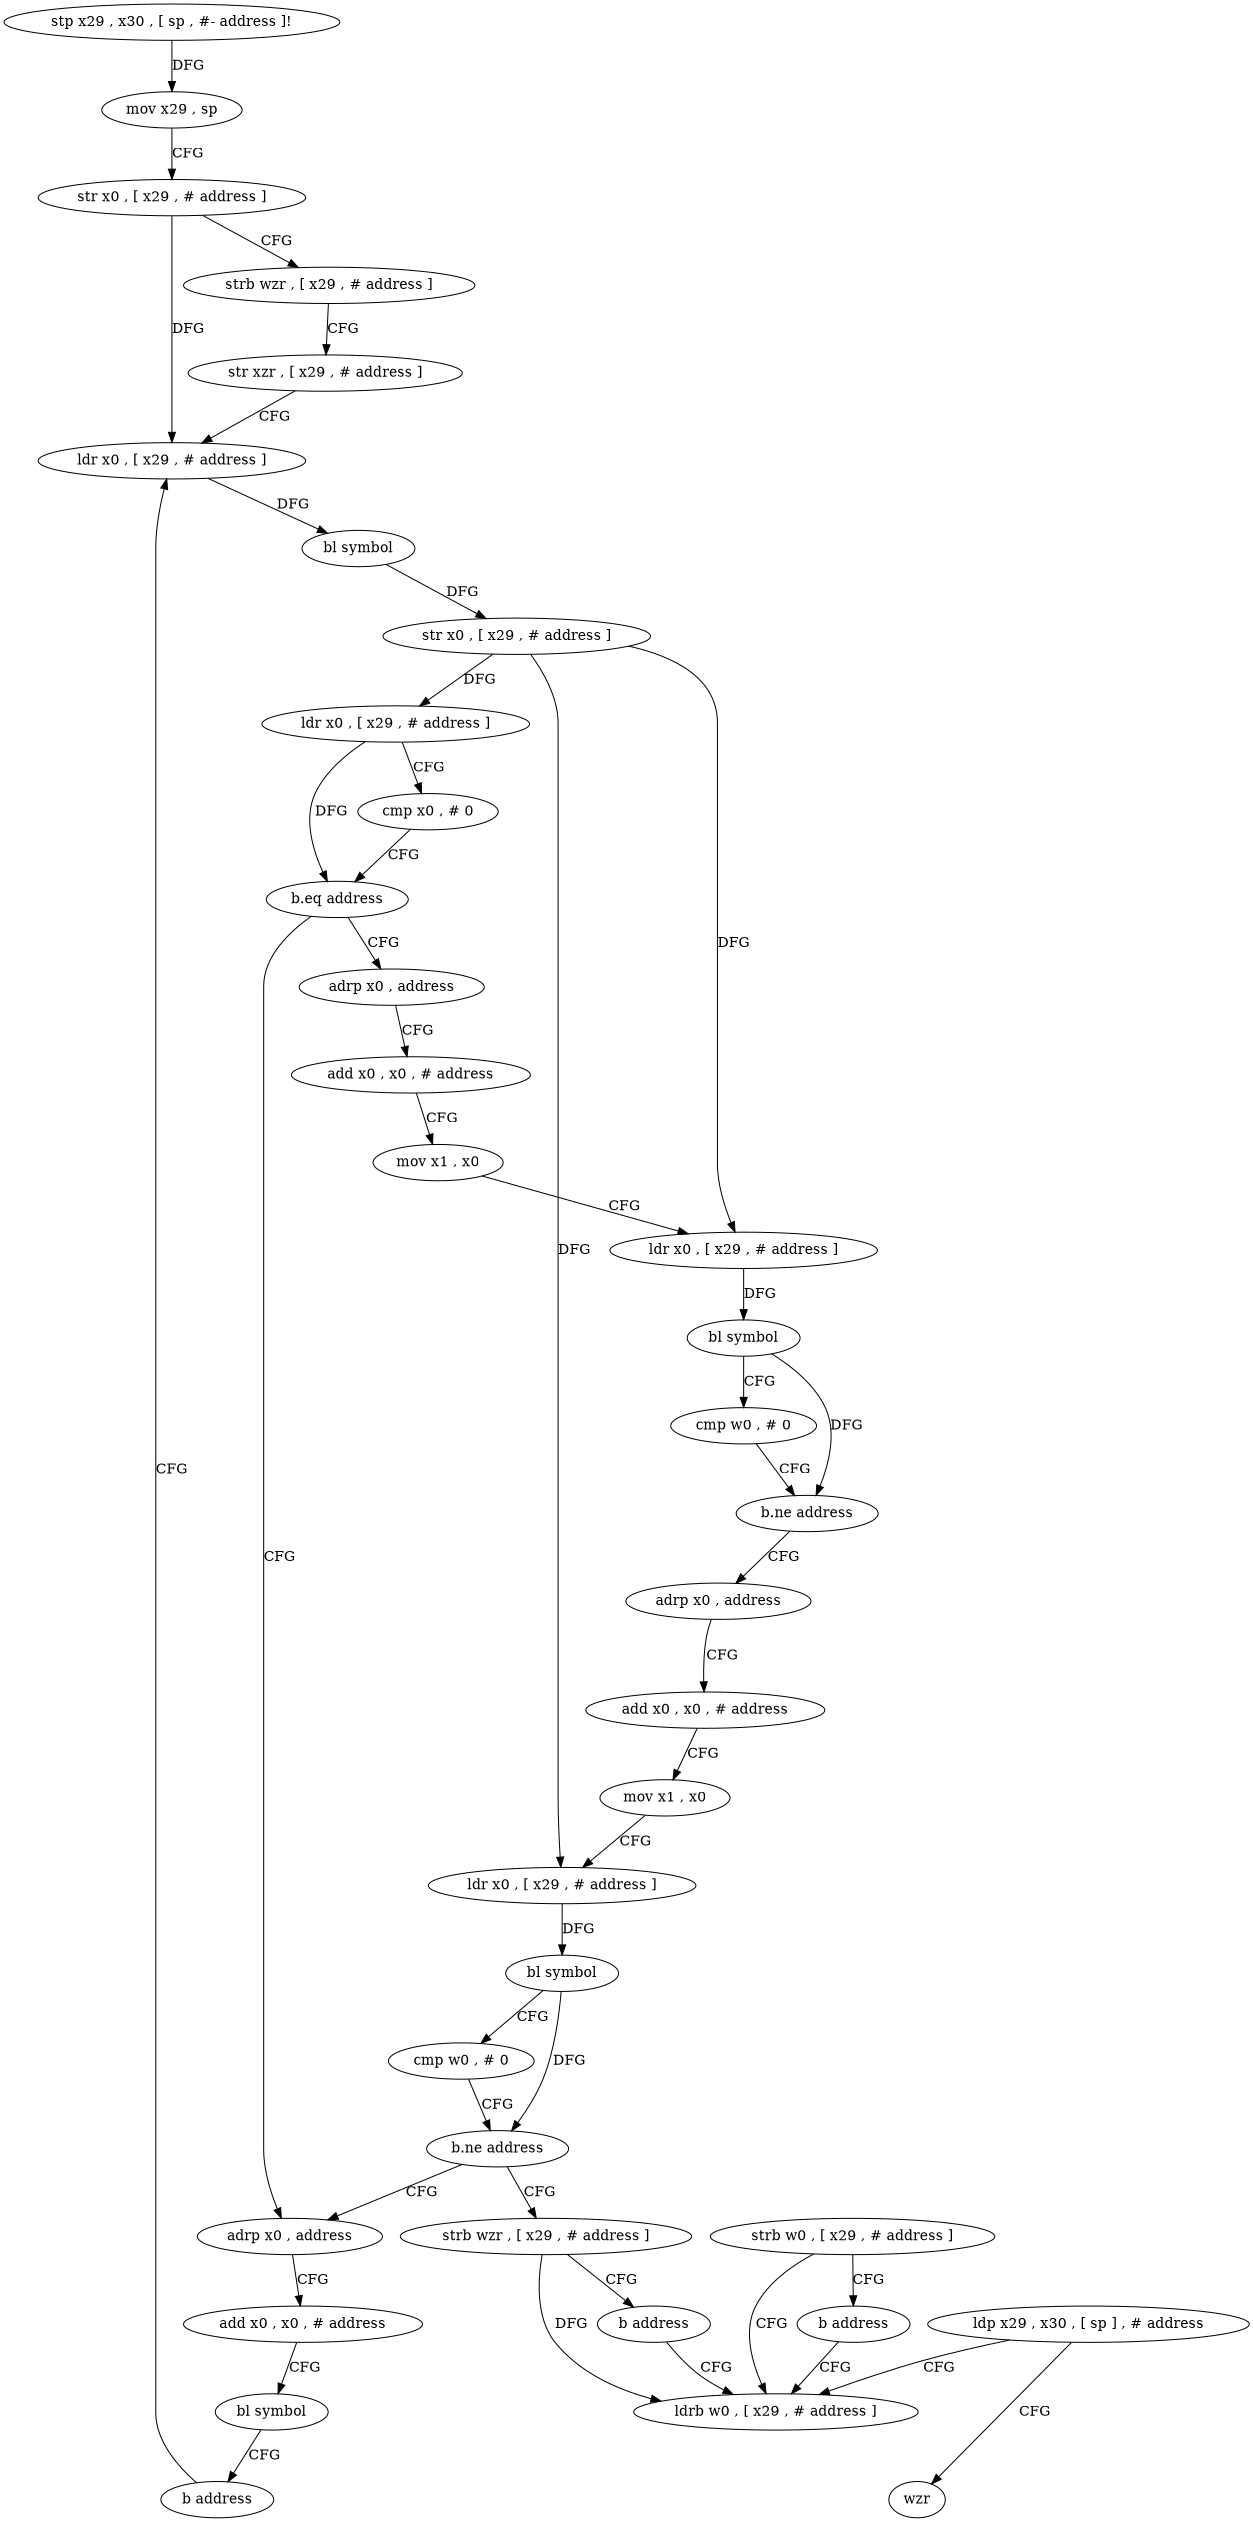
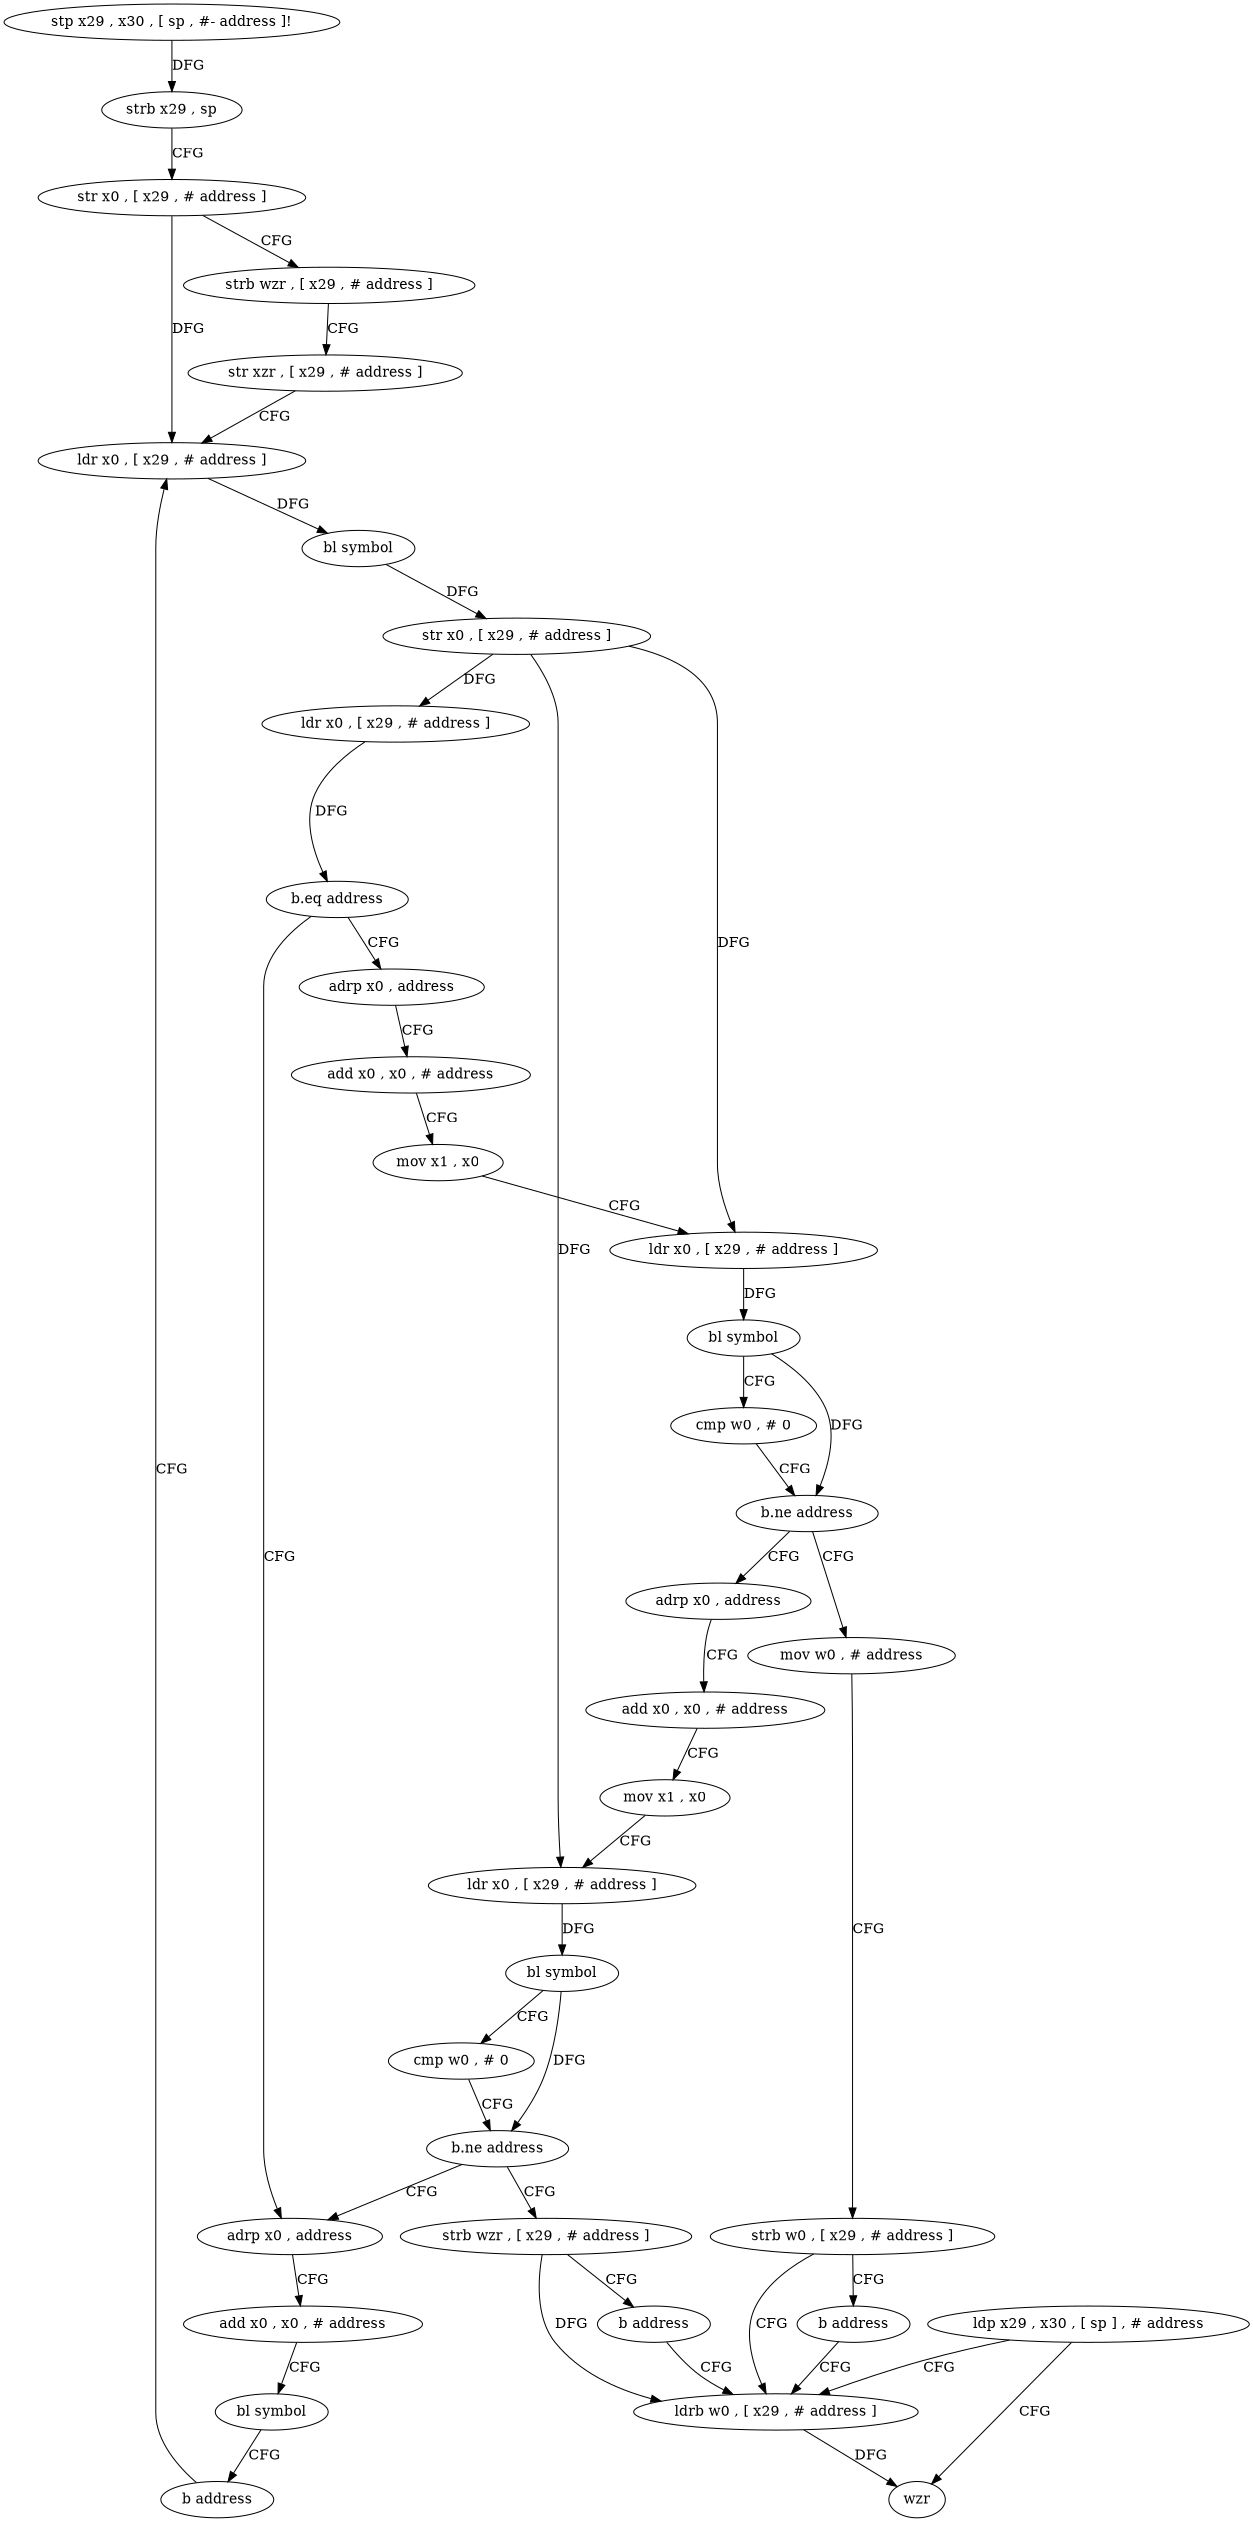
(172, 110) -> (172, 110)
(428, 812) -> none
none -> (852, 1656)
none -> (846, 2455)
